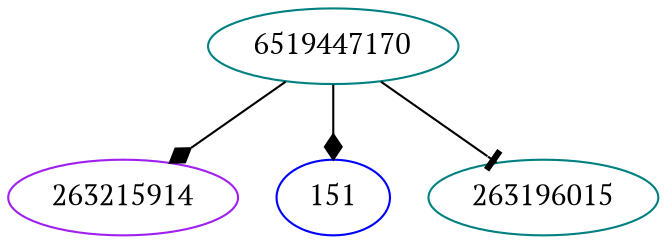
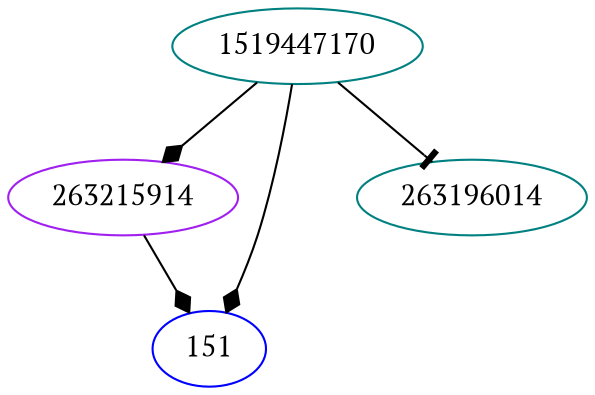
(333, 46) -> (298, 46)
(543, 198) -> (472, 198)
none -> (160, 263)
